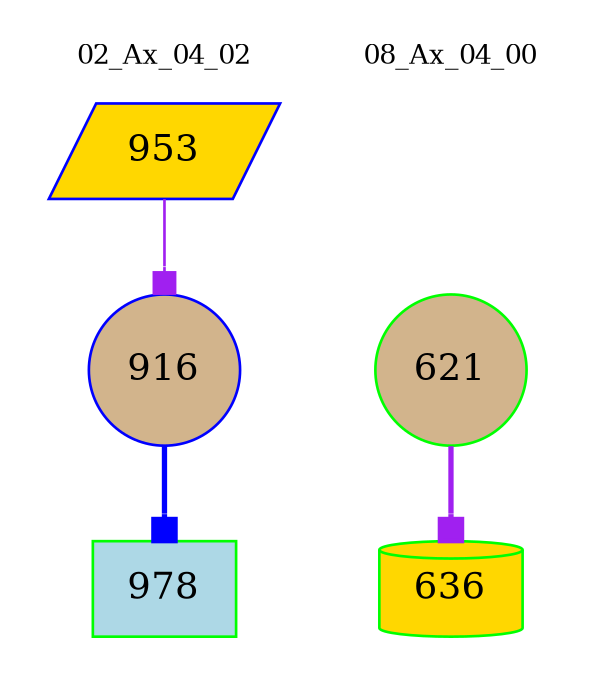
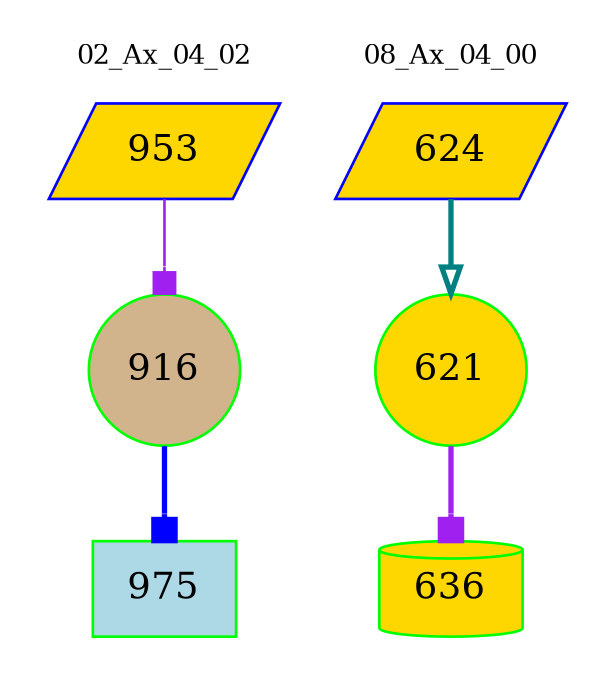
none -> (451, 151)
(164, 370) -> (164, 370)
(451, 370) -> (451, 370)
(164, 589) -> (164, 589)
